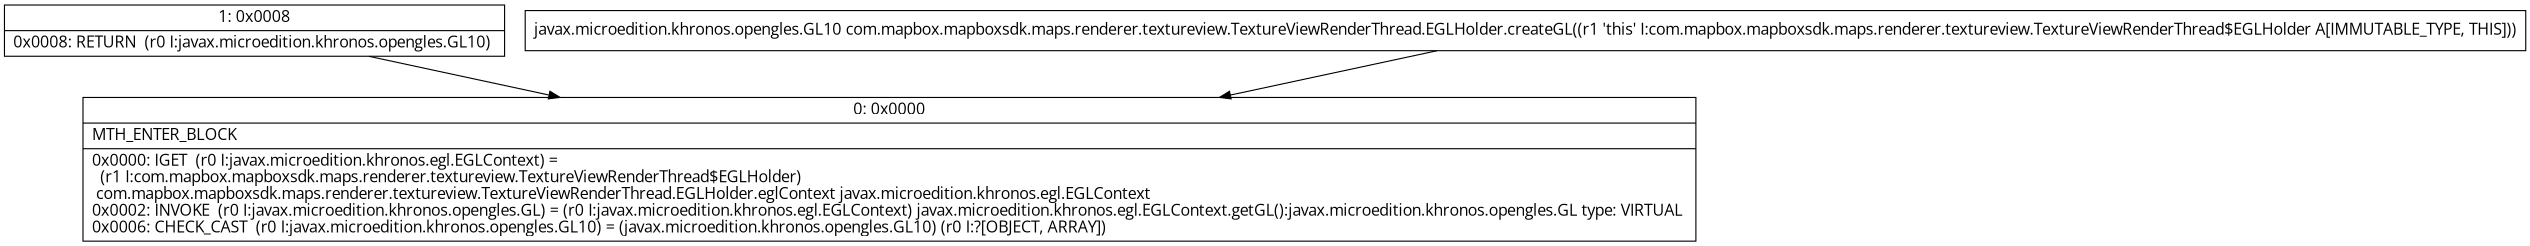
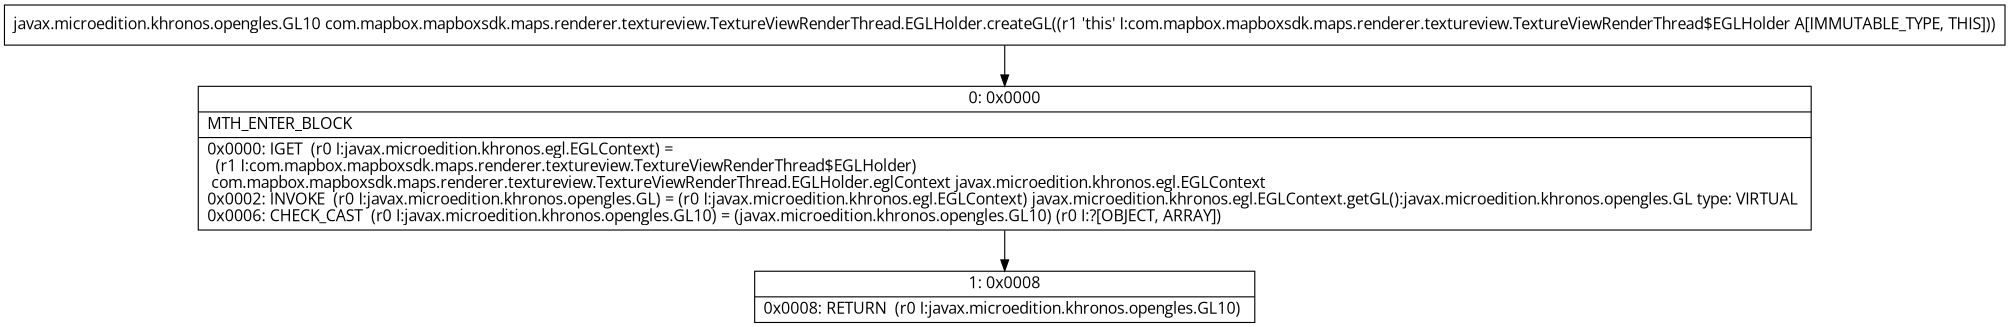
(459, 76) -> (1005, 245)
